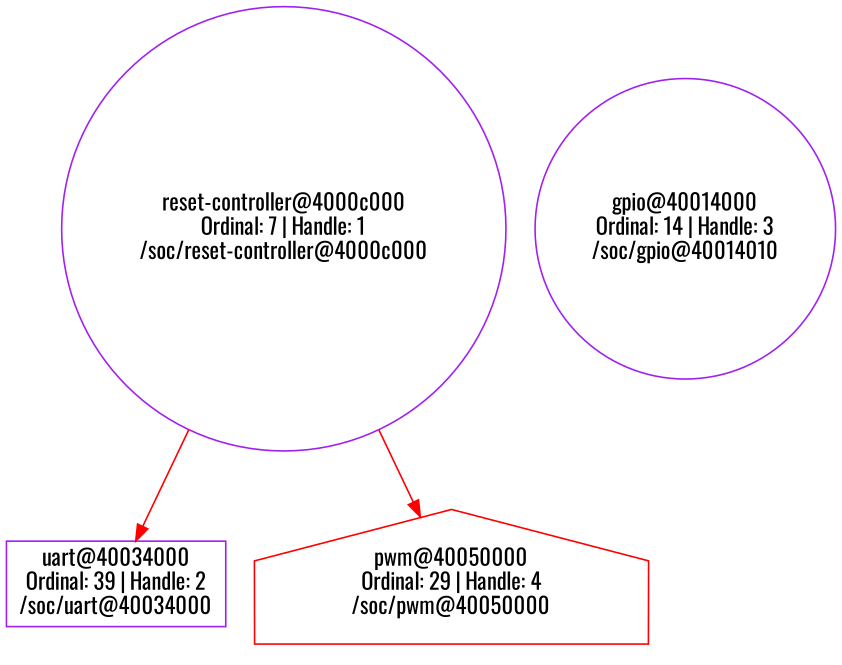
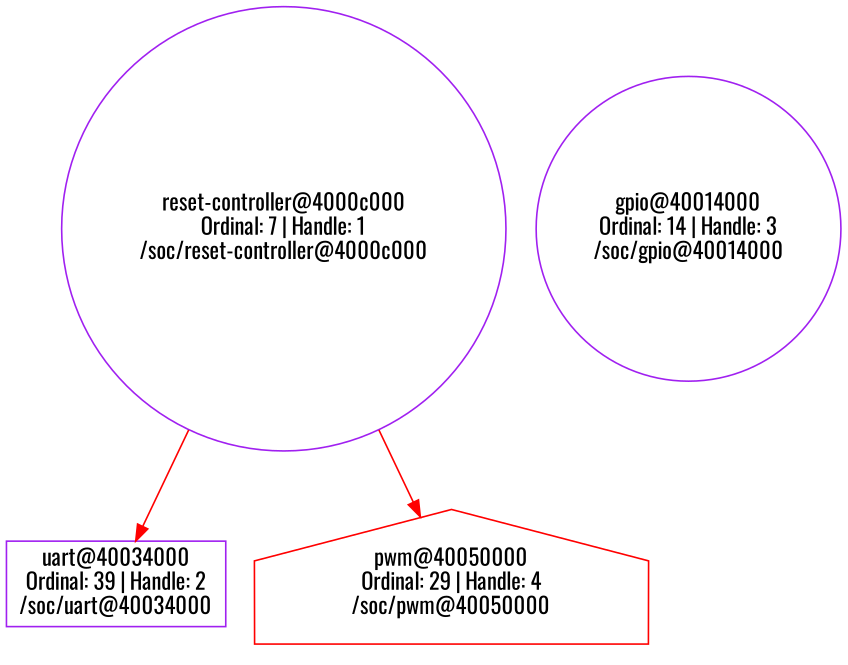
(685, 229) -> (689, 229)
